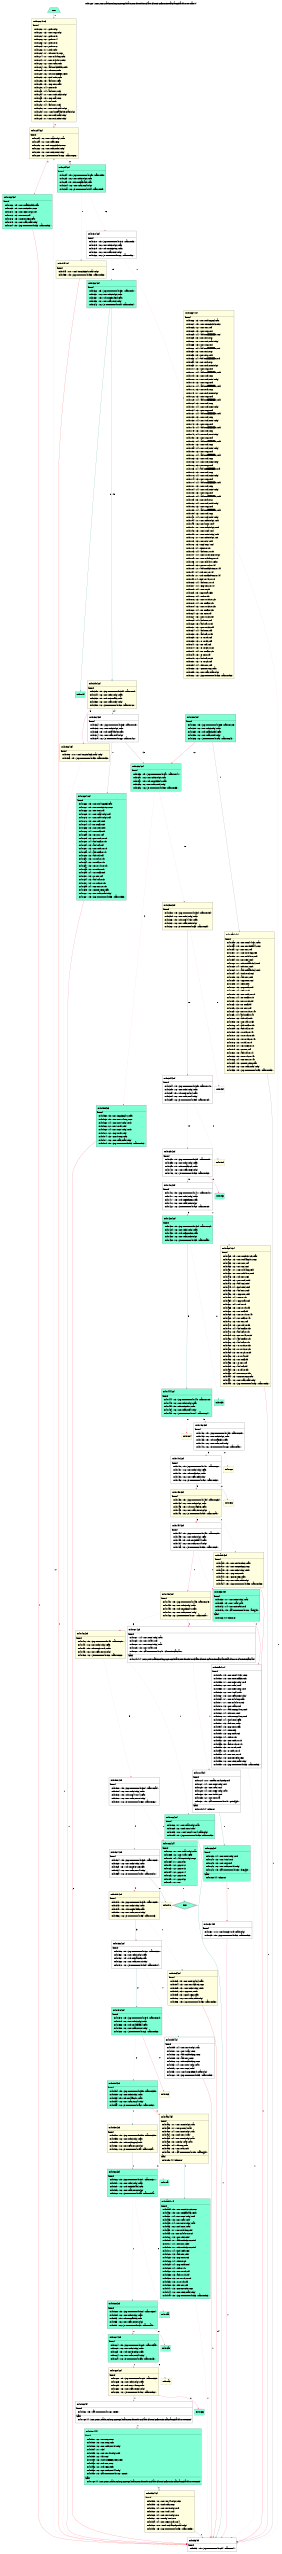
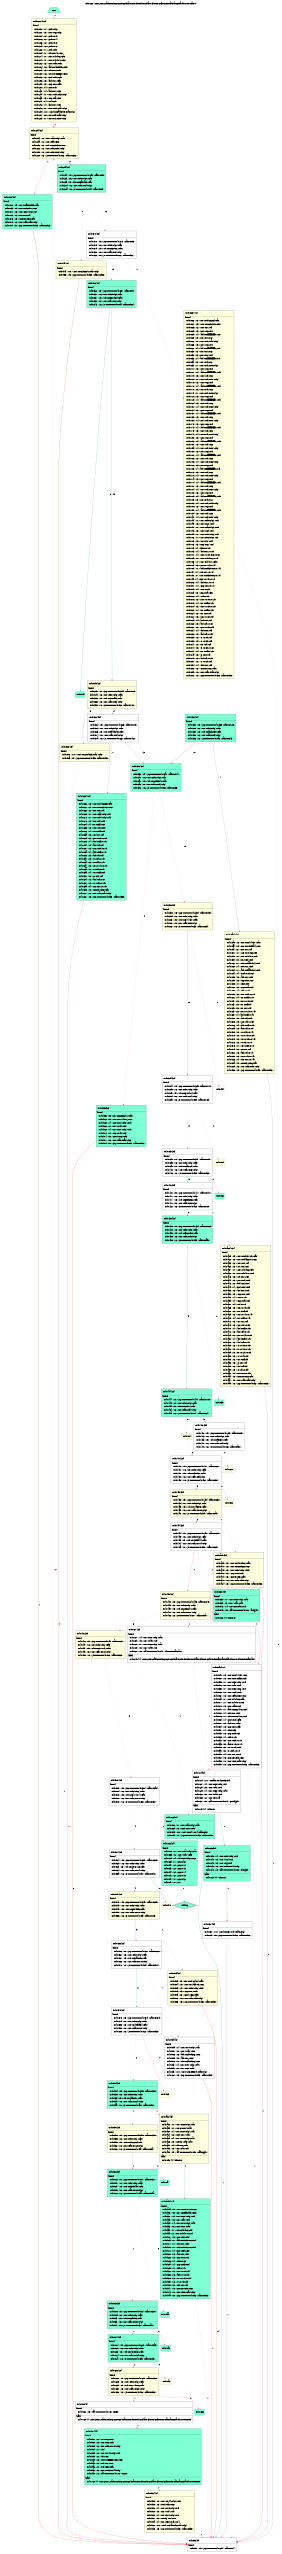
(208, 1453) -> (190, 1447)
(185, 1905) -> (185, 1905)
(137, 2021) -> (137, 2021)
